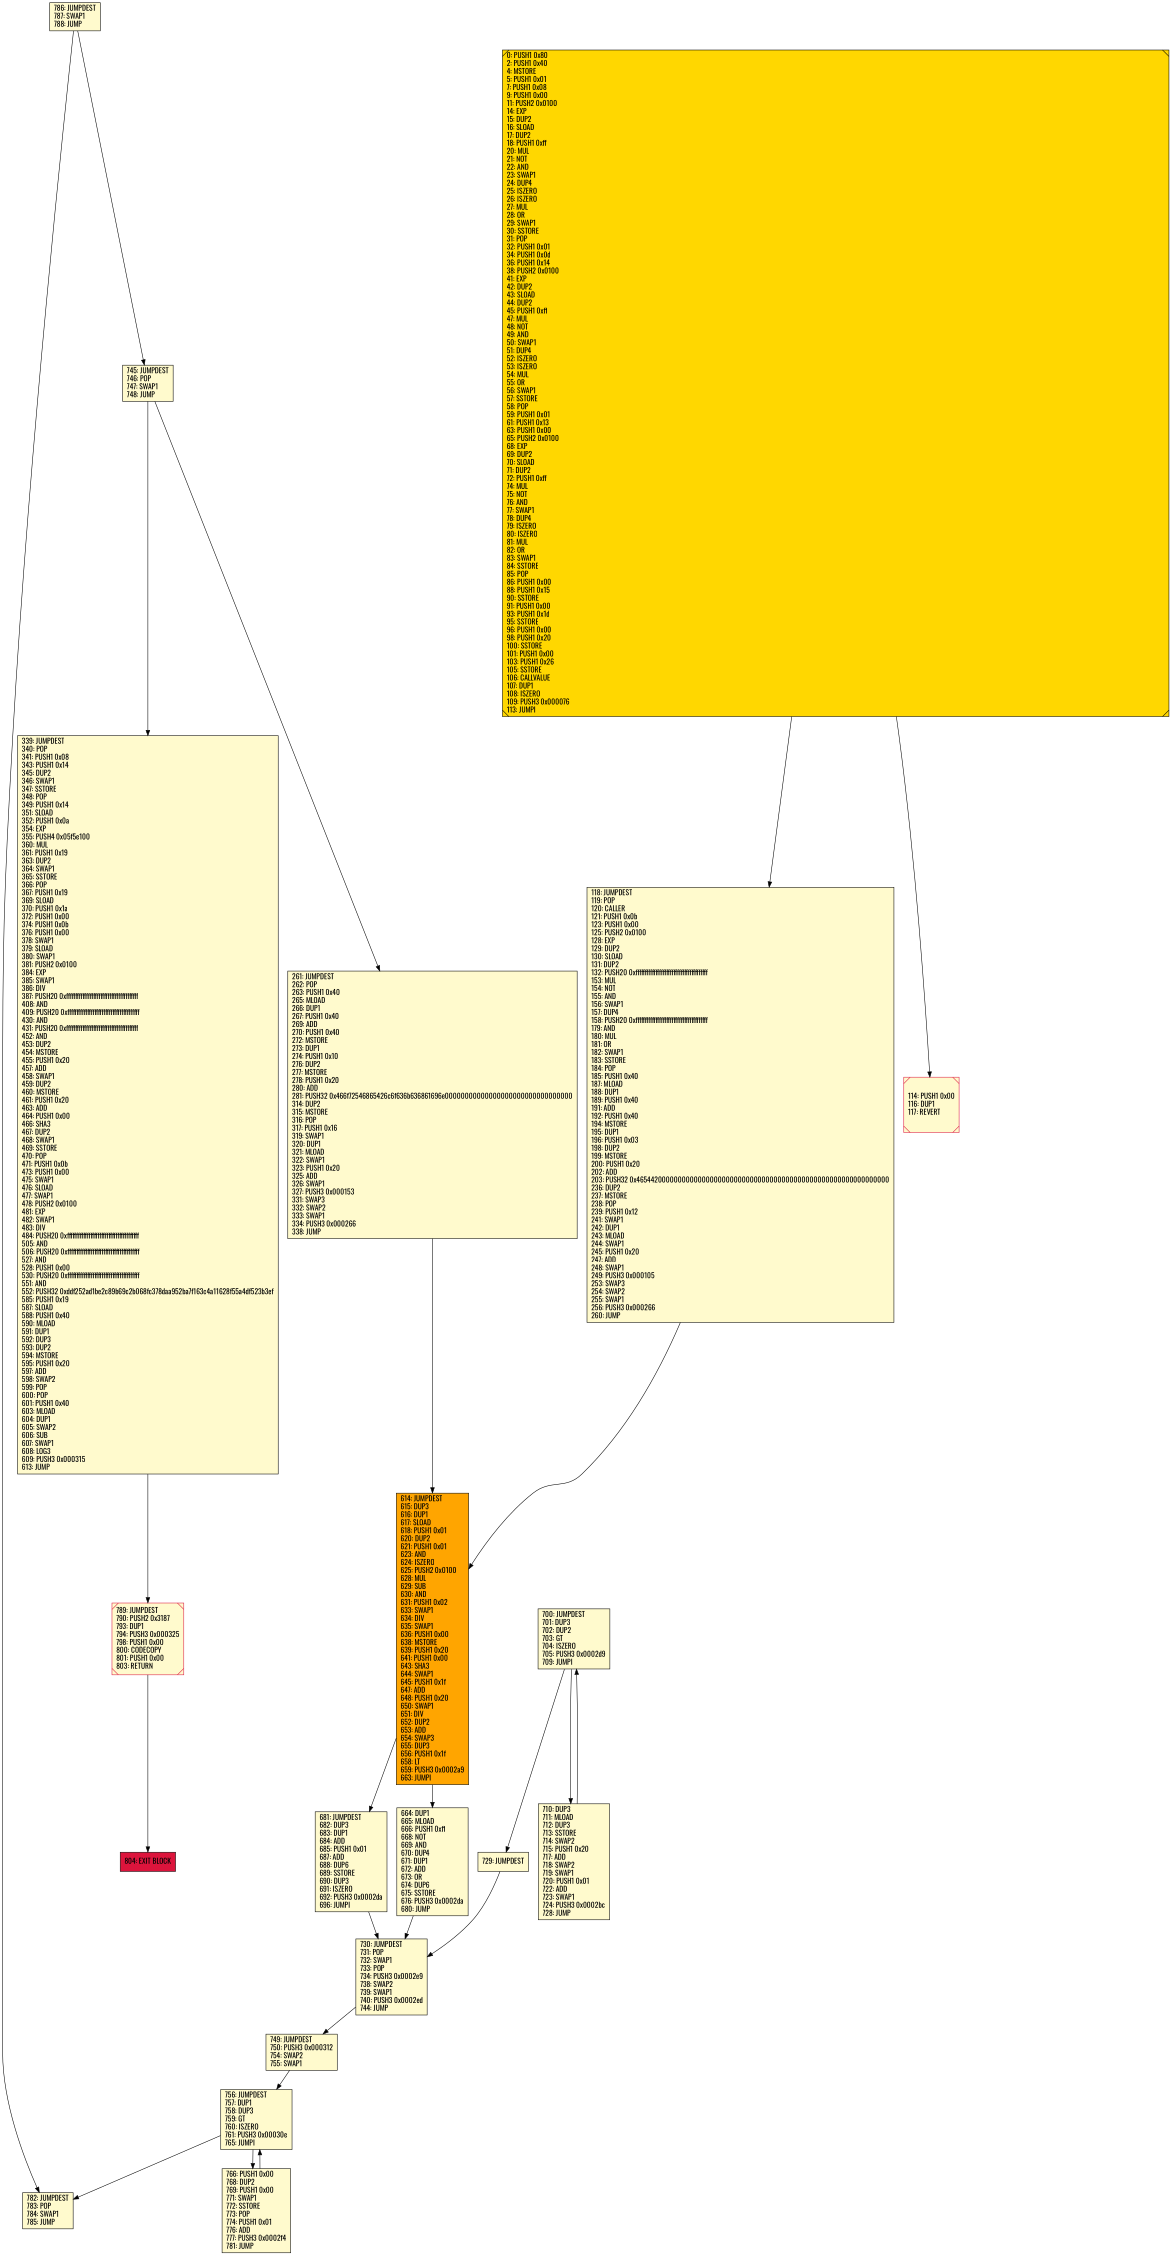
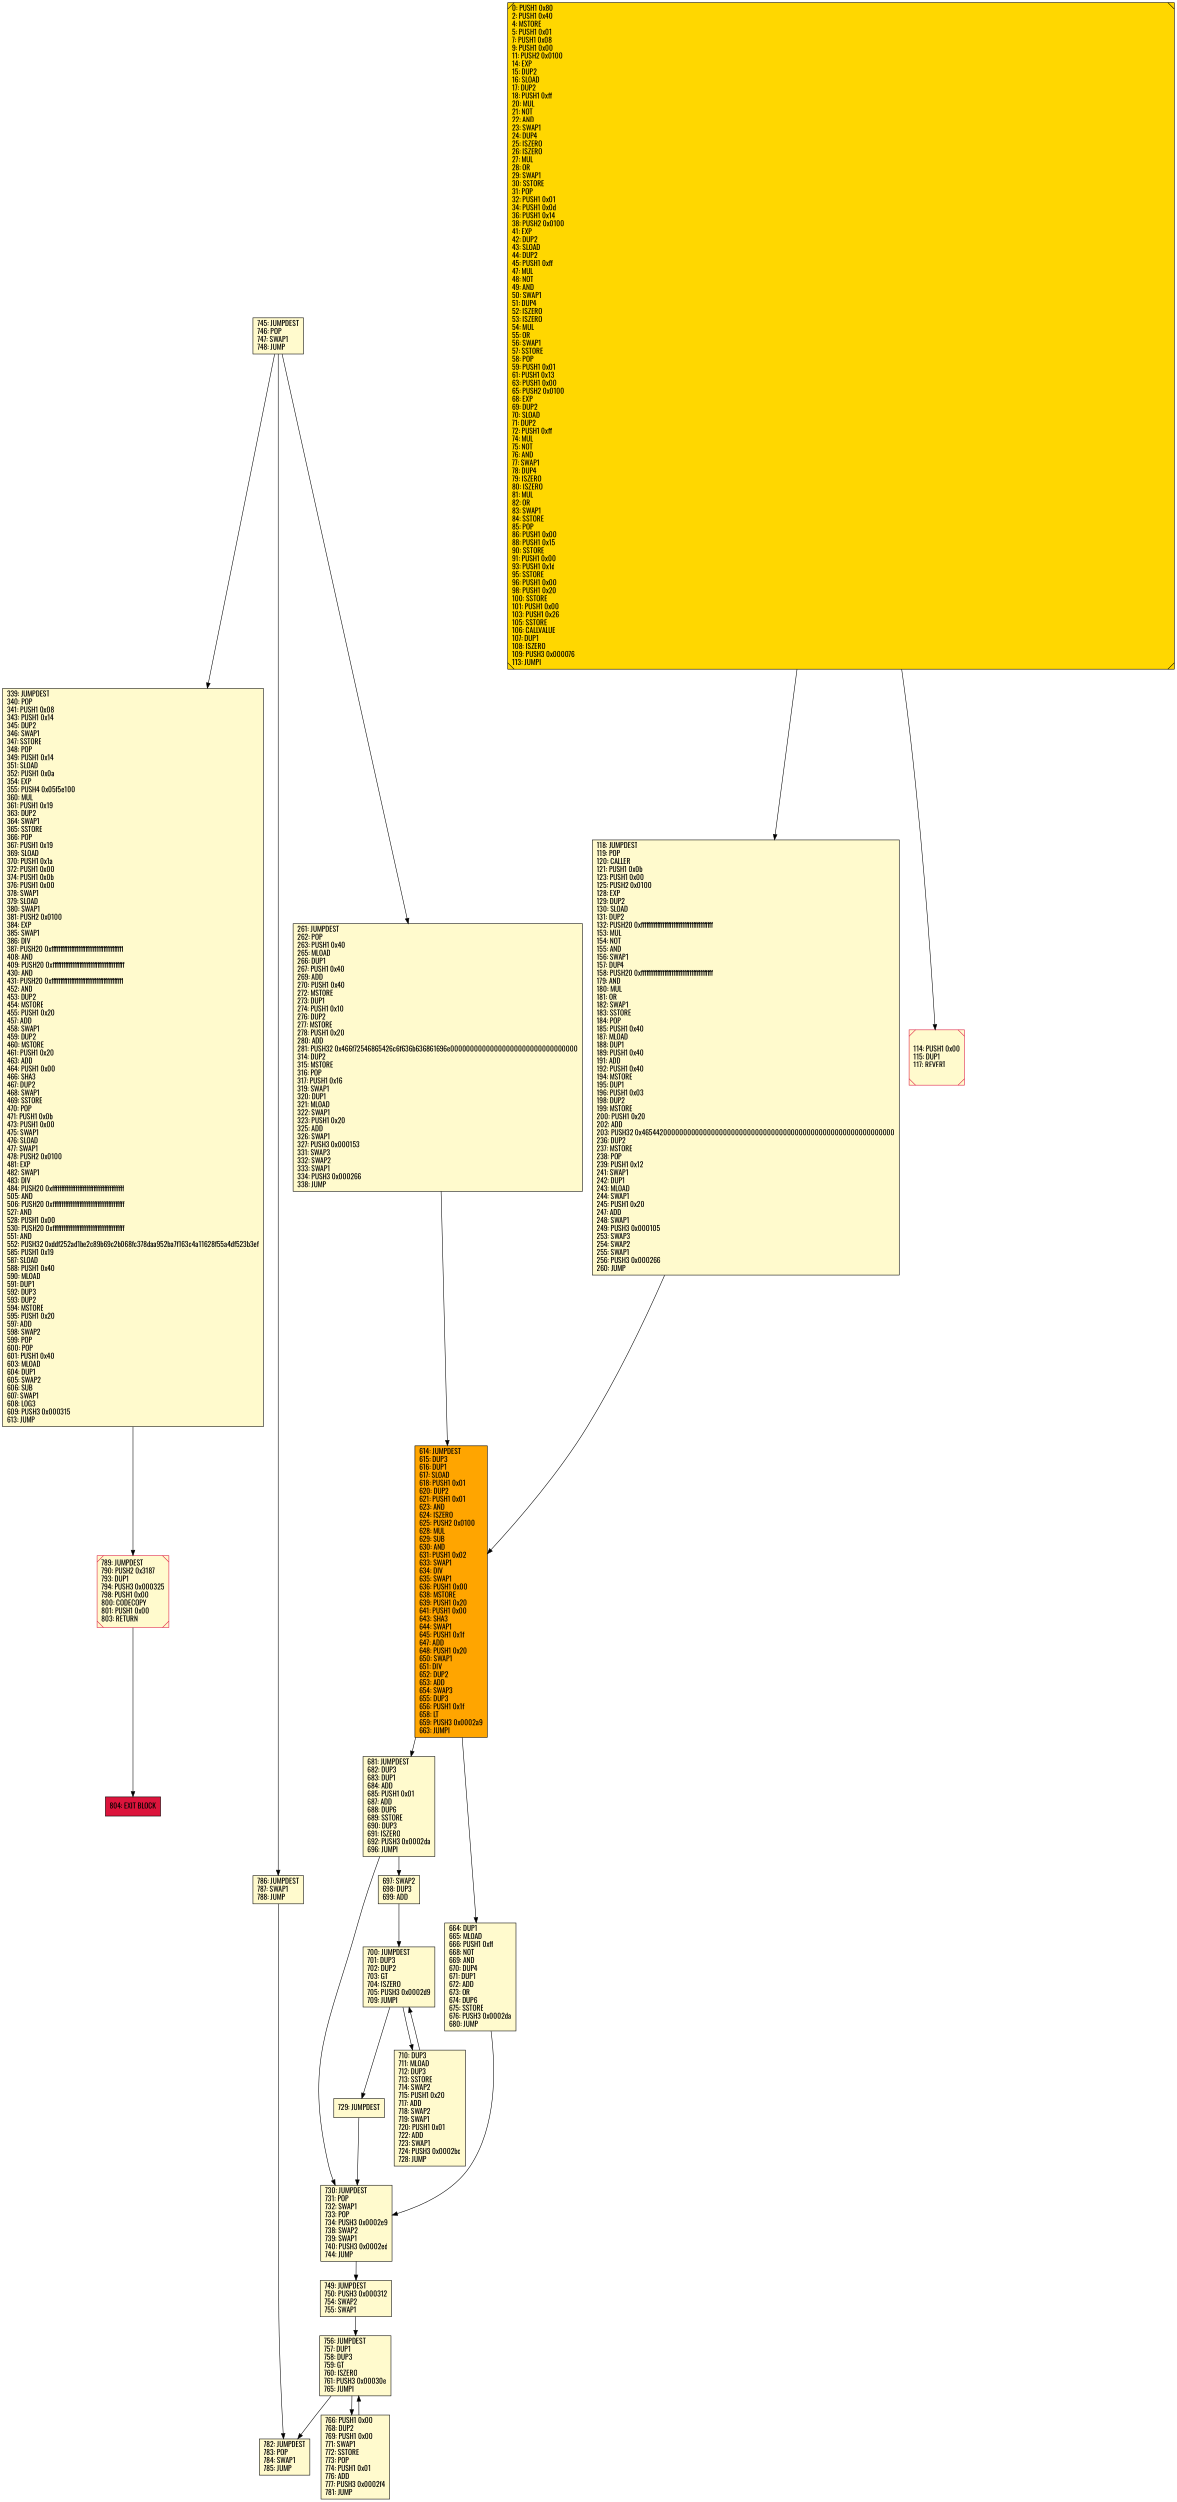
(111, 195) -> (278, 1112)
(931, 1105) -> (937, 1058)
none -> (399, 1890)
